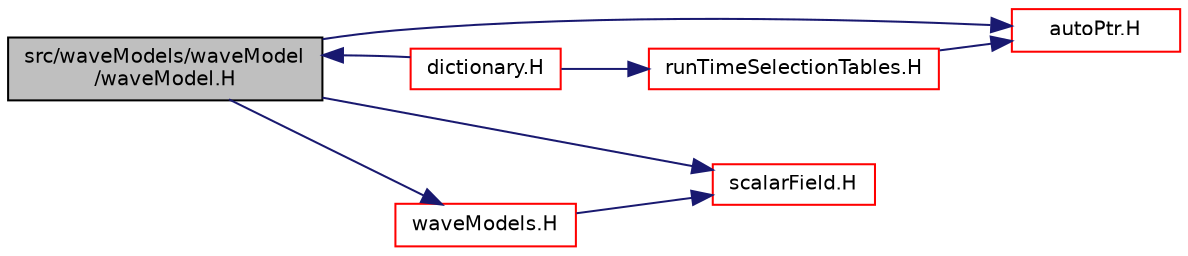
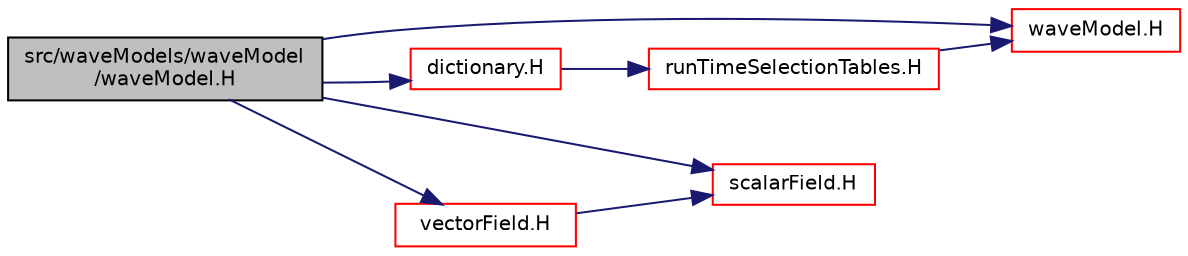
(1096, 30) -> (1096, 30)
(377, 56) -> (356, 82)
(486, 225) -> (486, 225)
